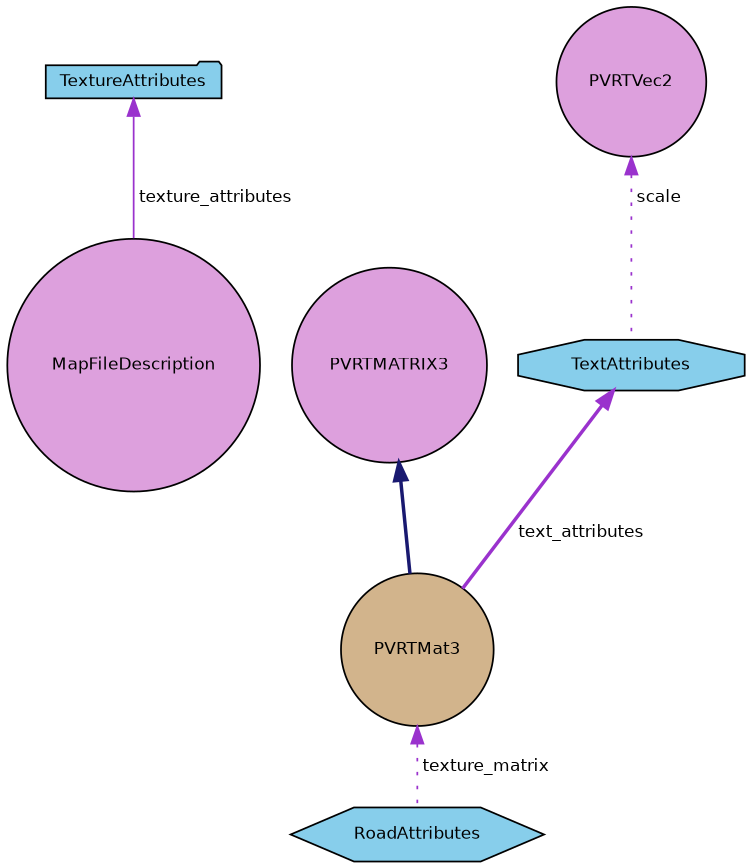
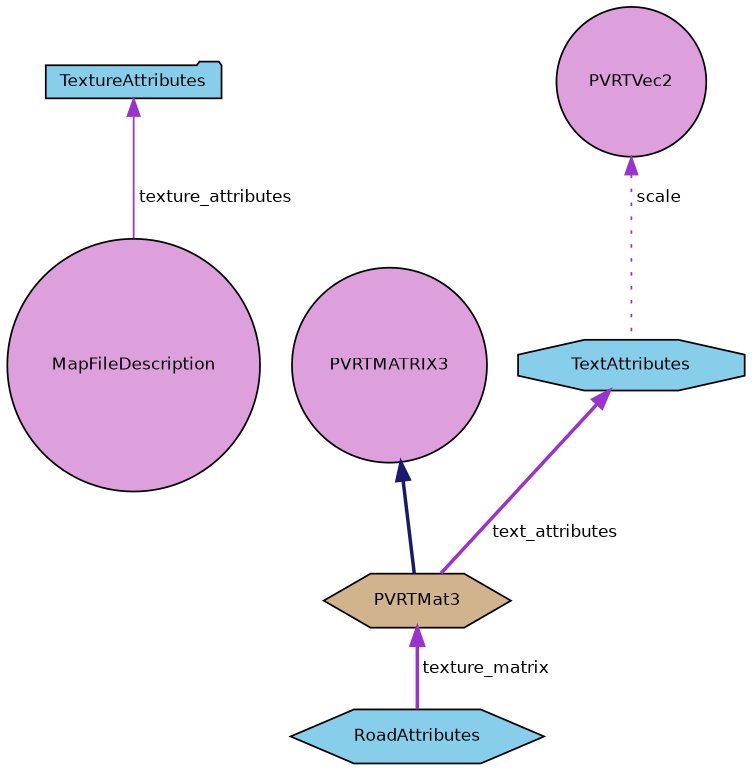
(417, 650) -> (417, 601)
(417, 776) -> (417, 678)
